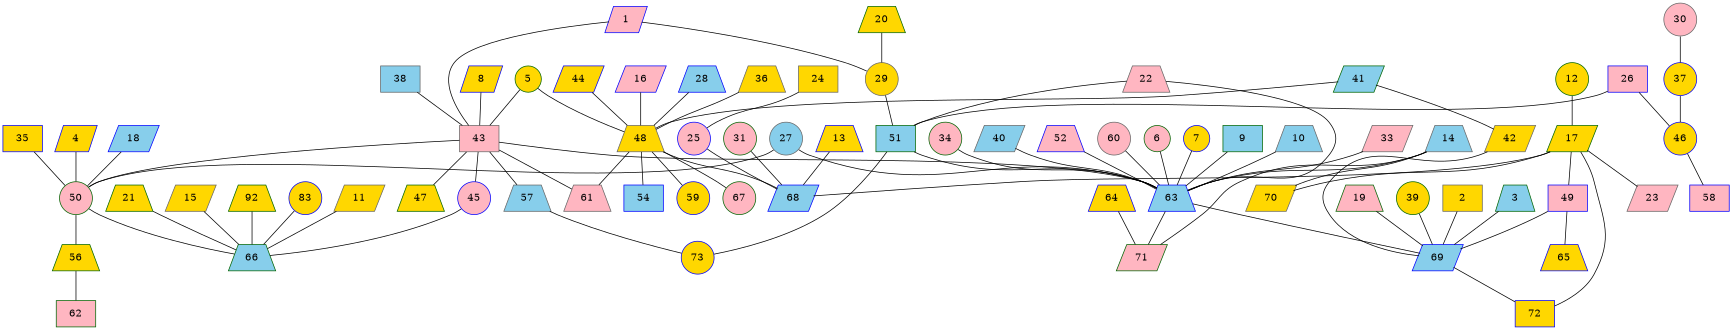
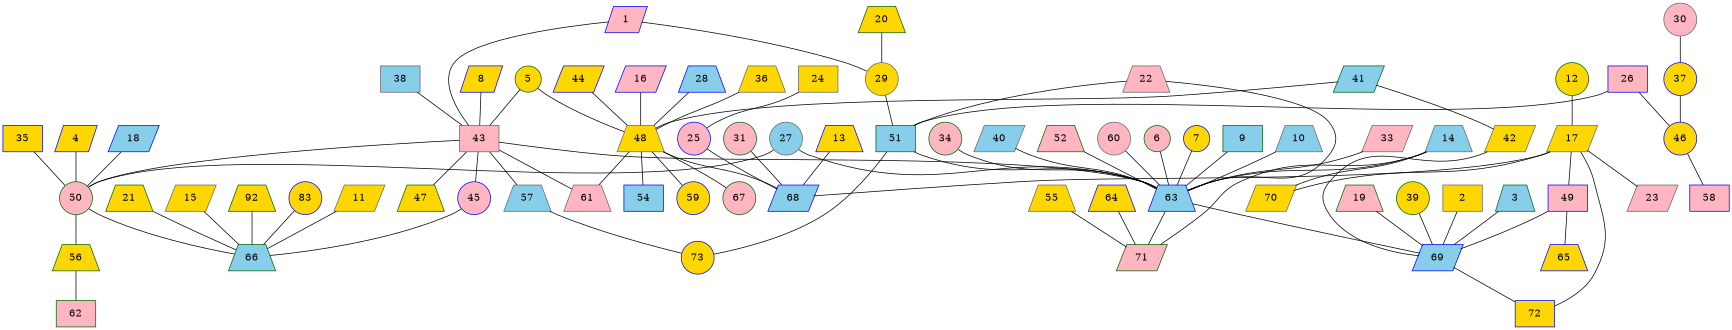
(1061, 139) -> (1061, 139)
(1572, 139) -> (1572, 139)
none -> (1052, 198)
